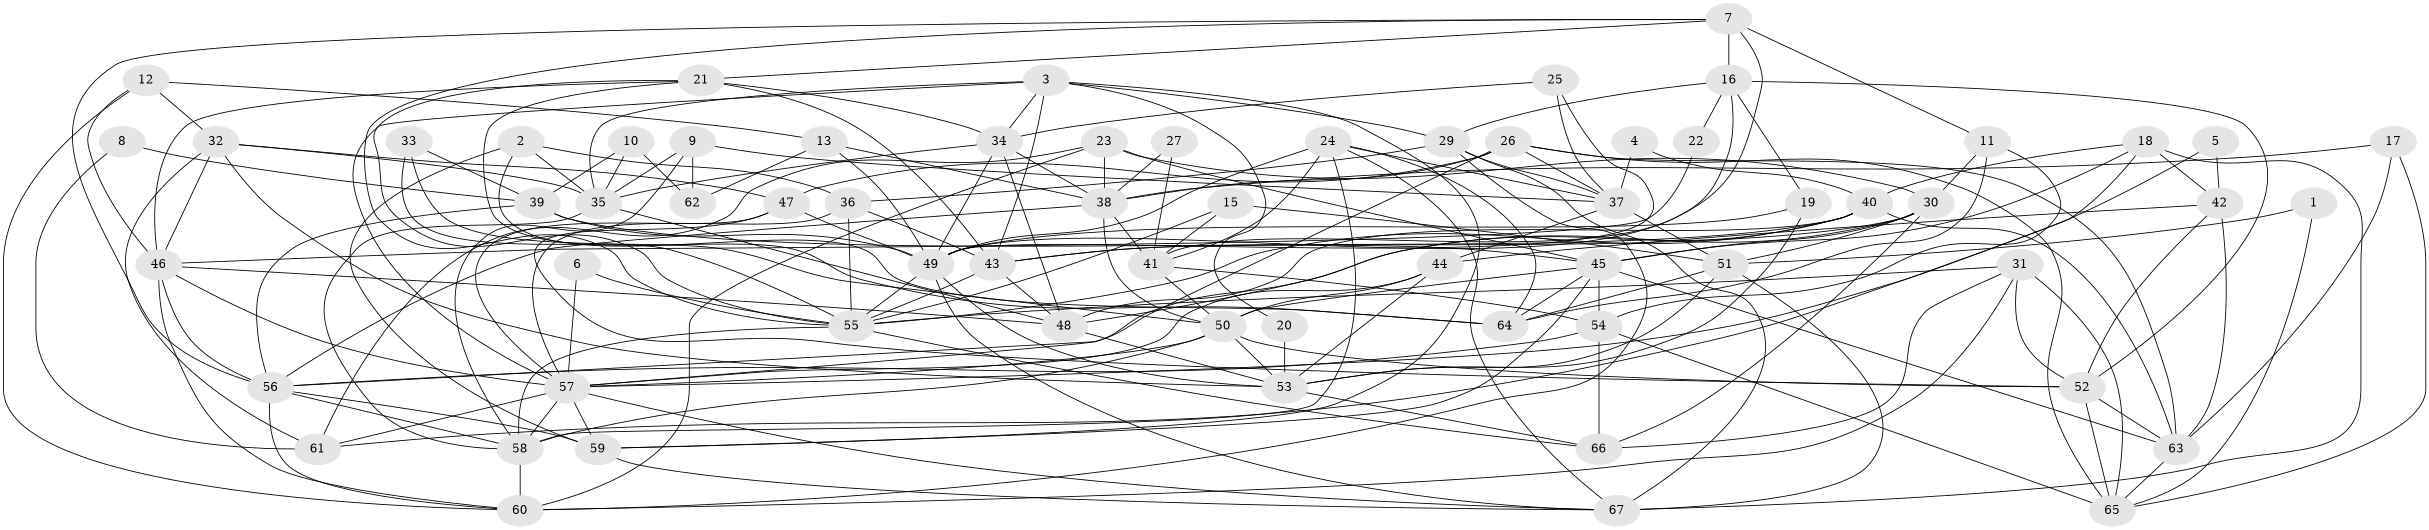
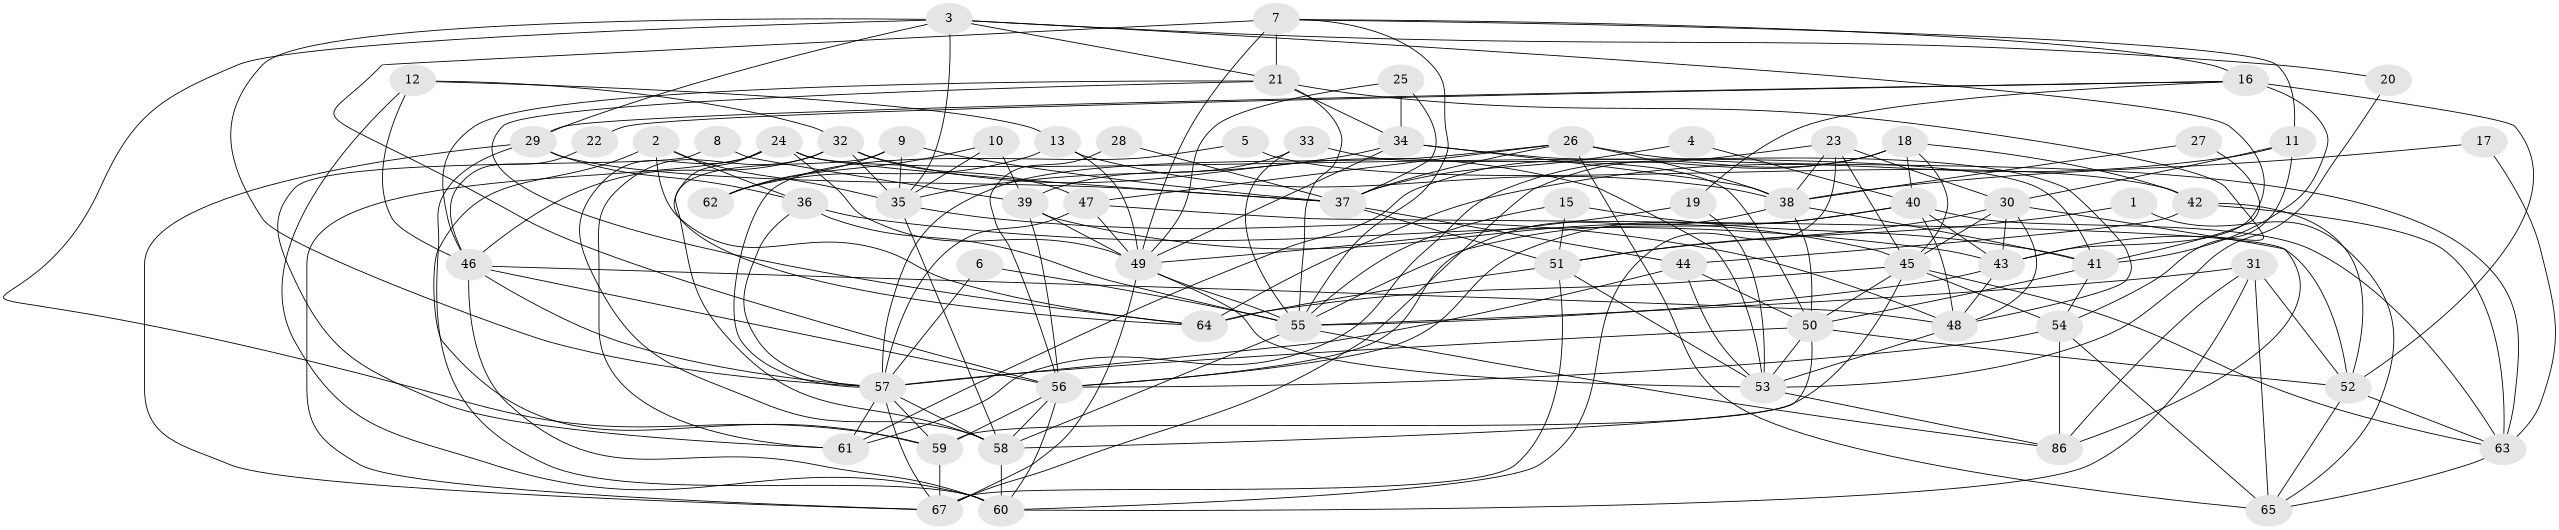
(1023, 111) -> (1113, 50)
none -> (1119, 142)
(2400, 424) -> none
(1599, 449) -> (2060, 449)
